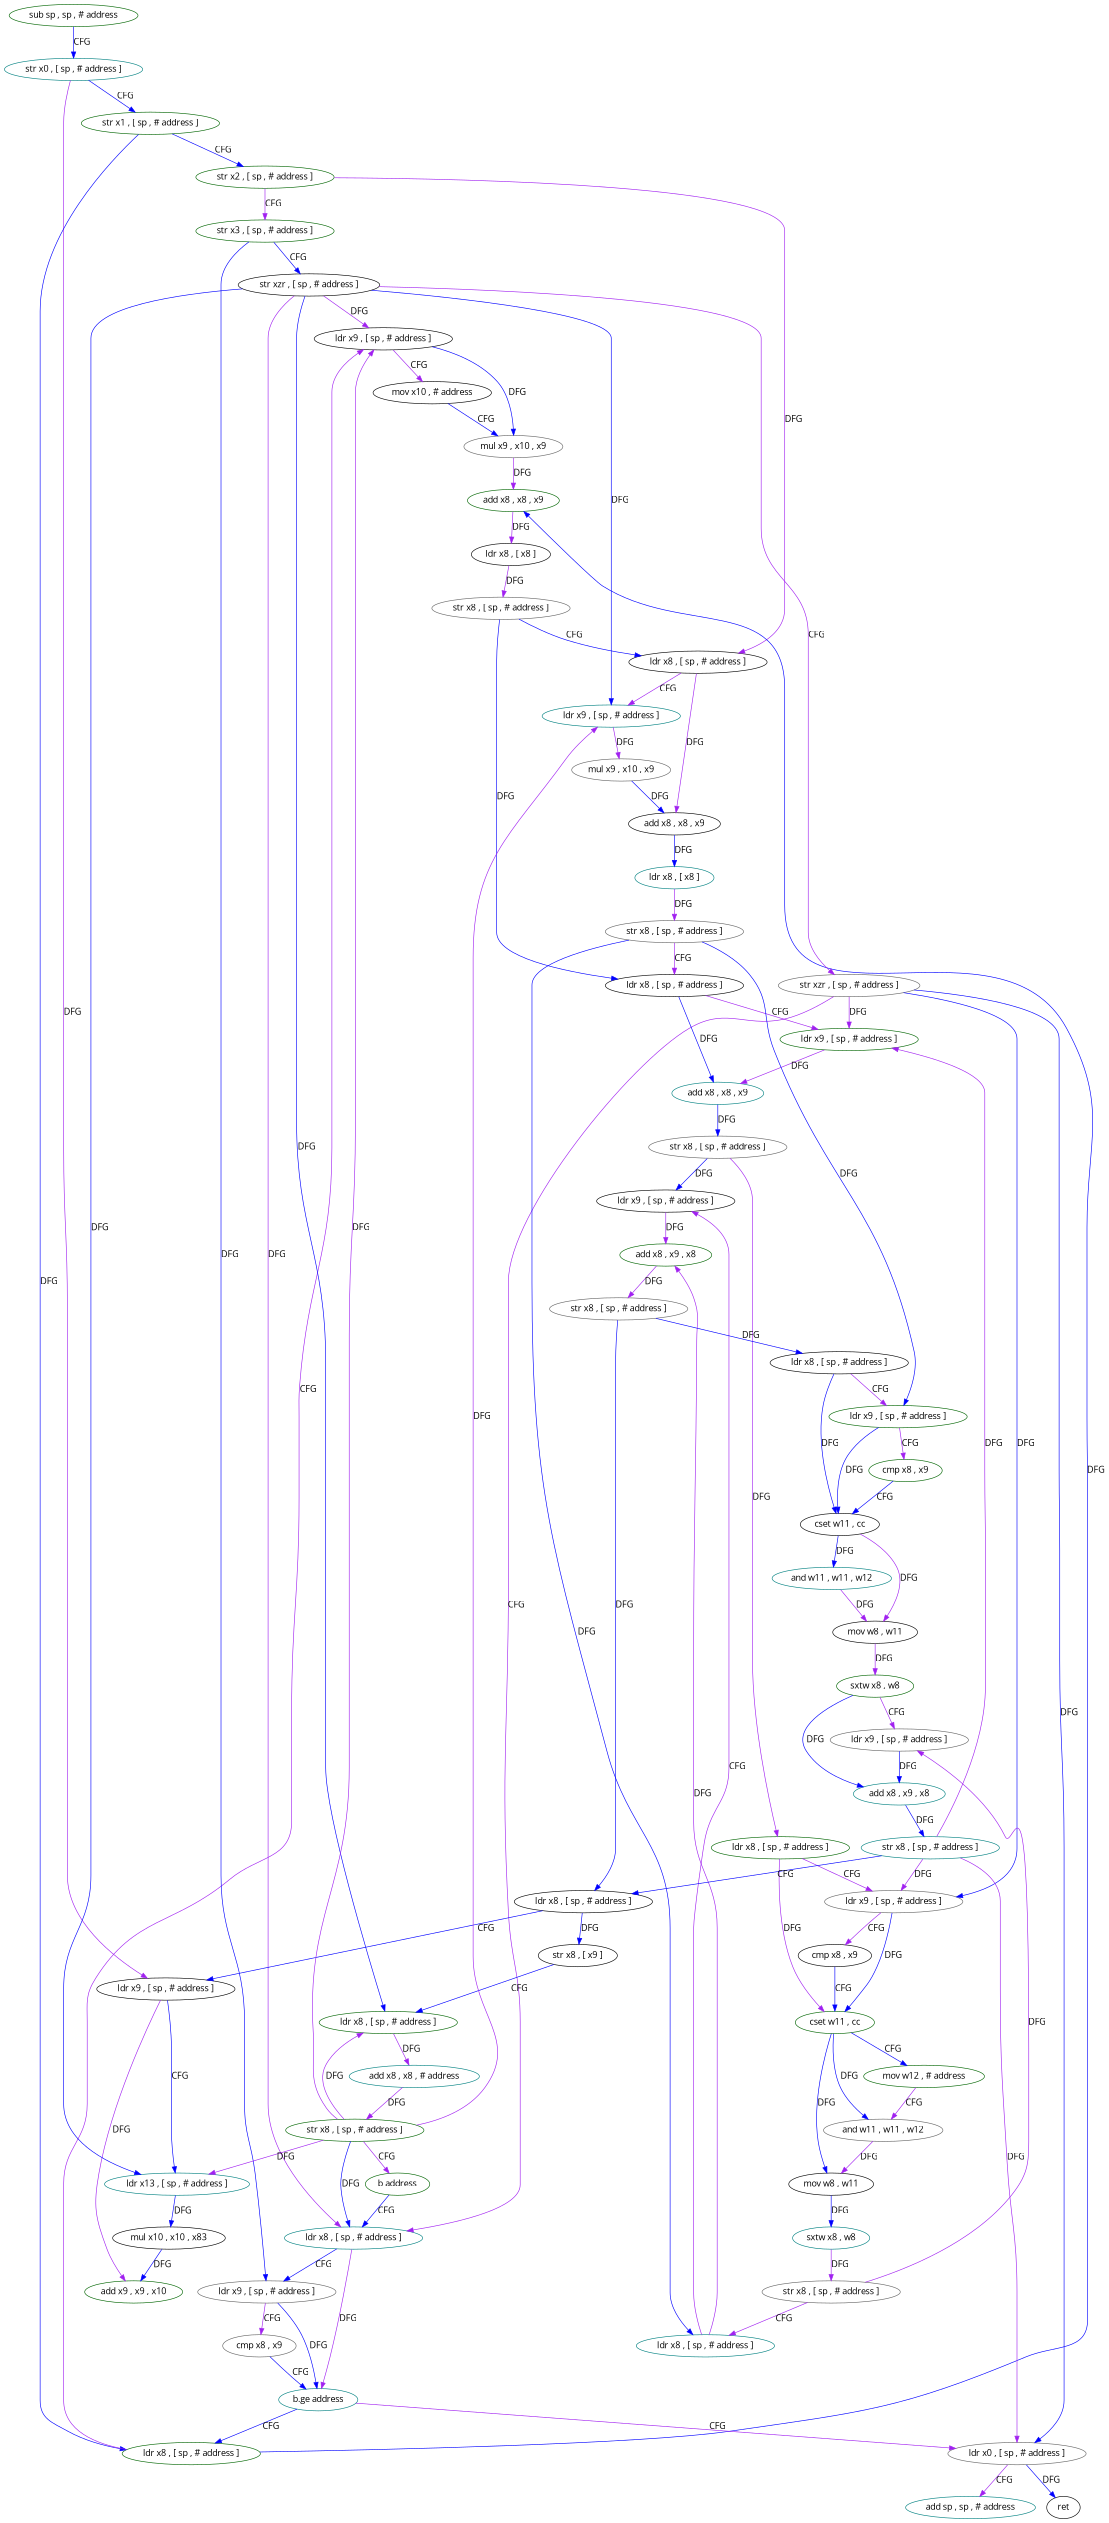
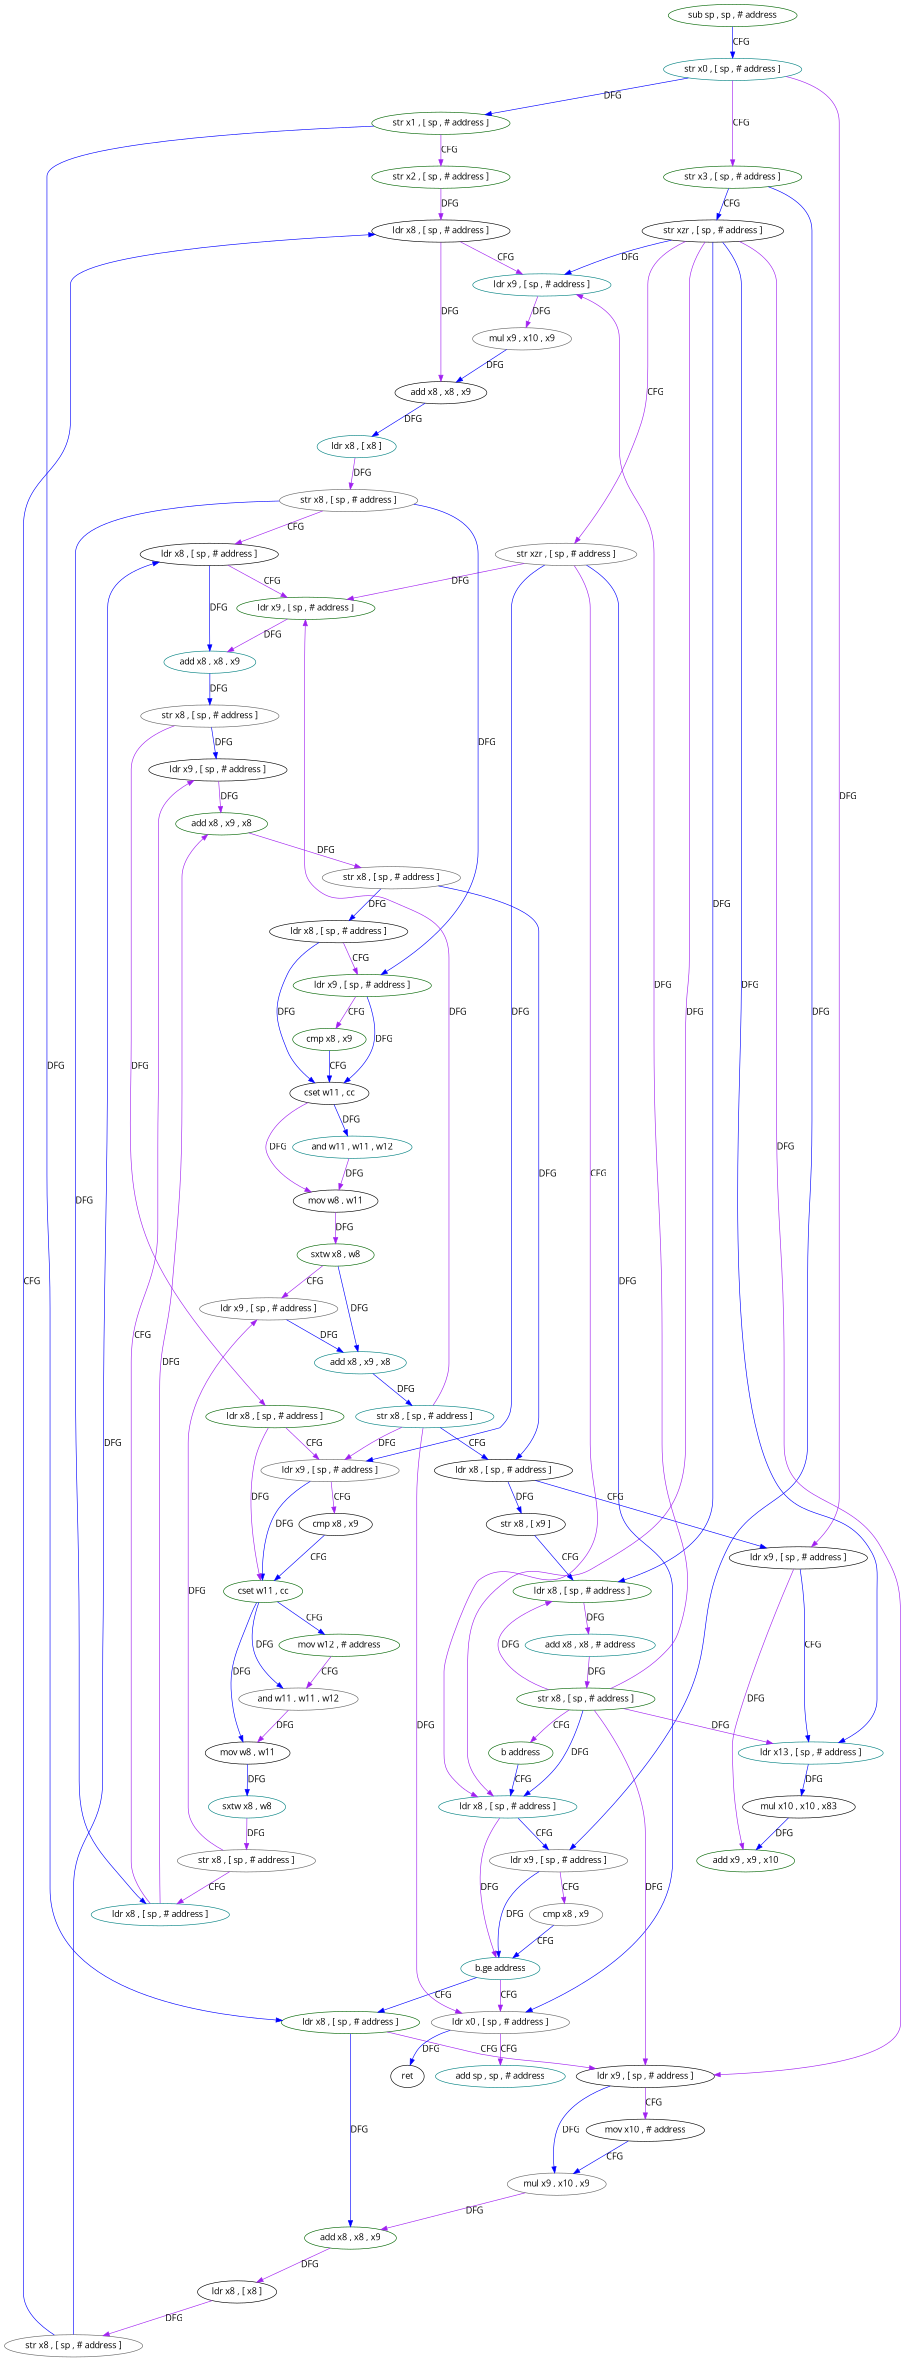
(126, 96) -> (613, 96)
(205, 149) -> (441, 147)
(265, 201) -> (733, 120)
